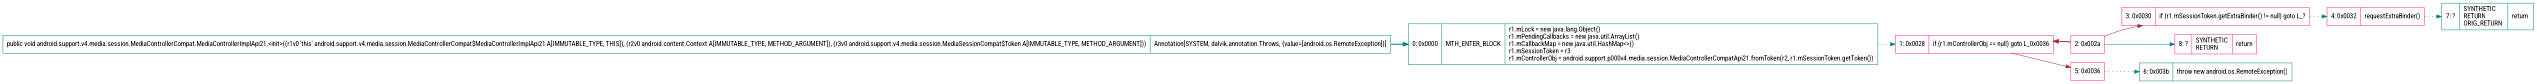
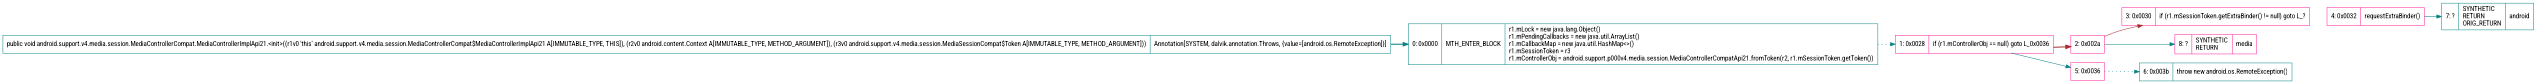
(2520, 16) -> (2520, 16)
(2316, 17) -> none
(2430, 17) -> (2430, 17)
(2065, 42) -> (2060, 47)
(2244, 44) -> (2244, 44)
(2038, 60) -> (2038, 60)
